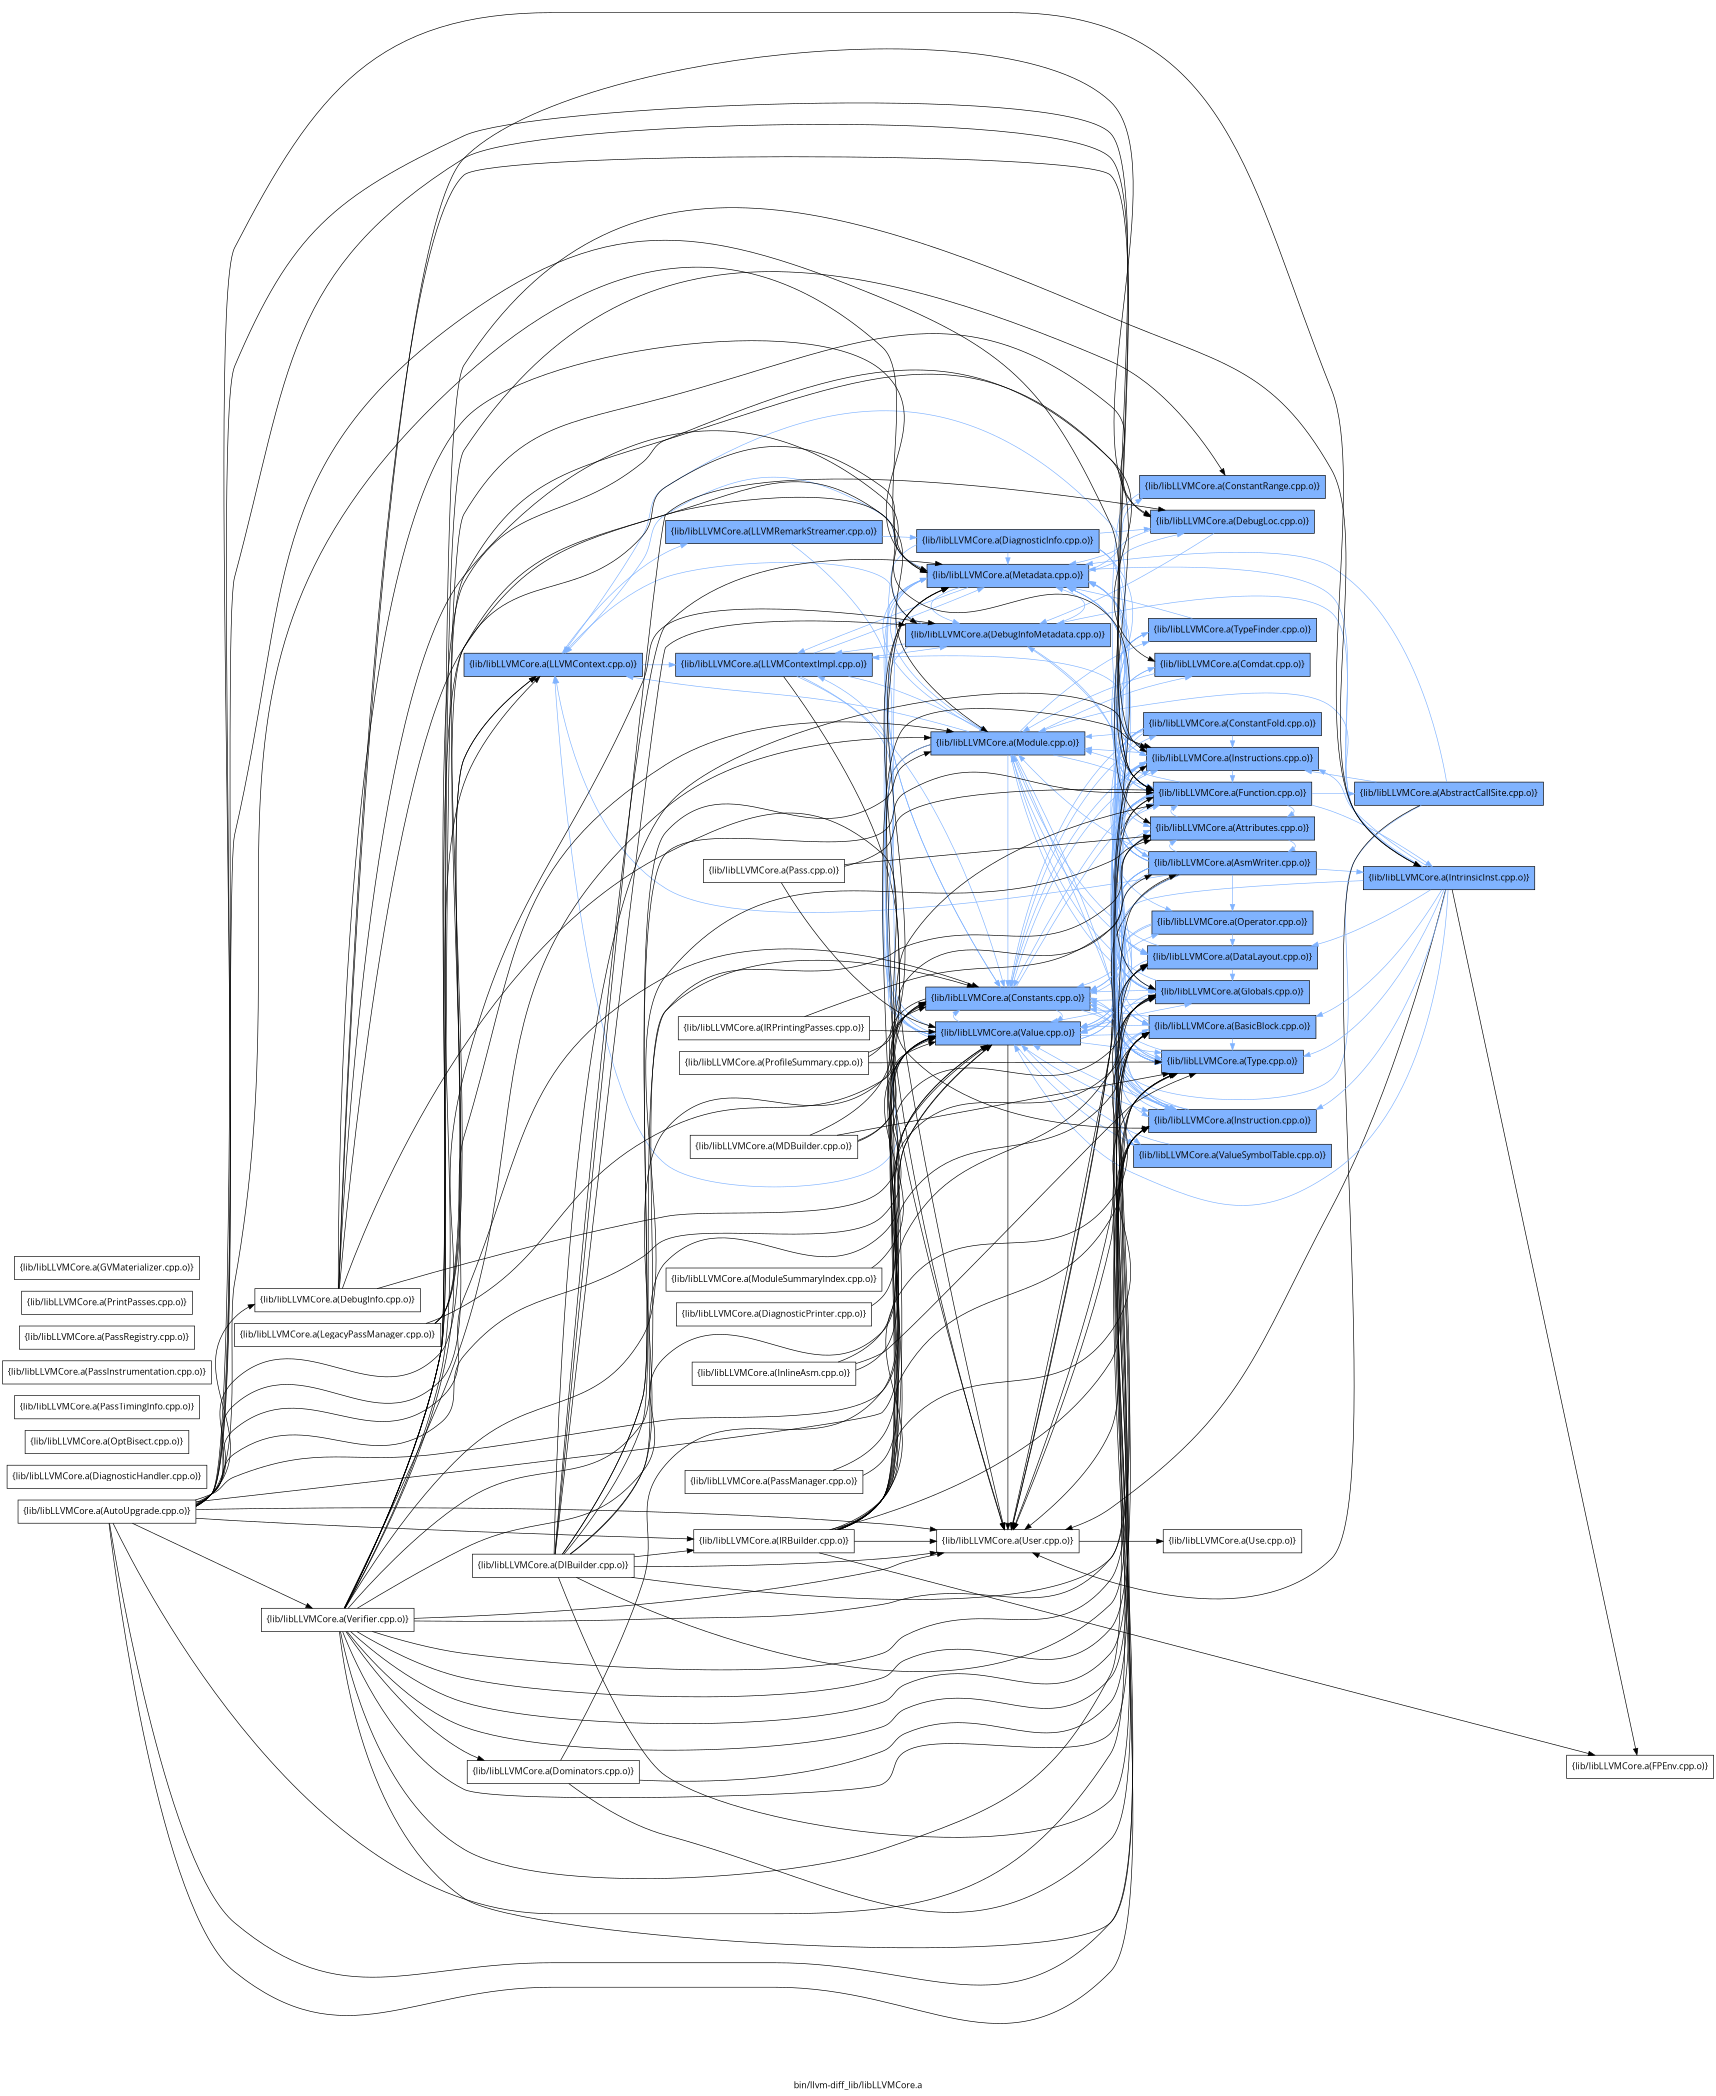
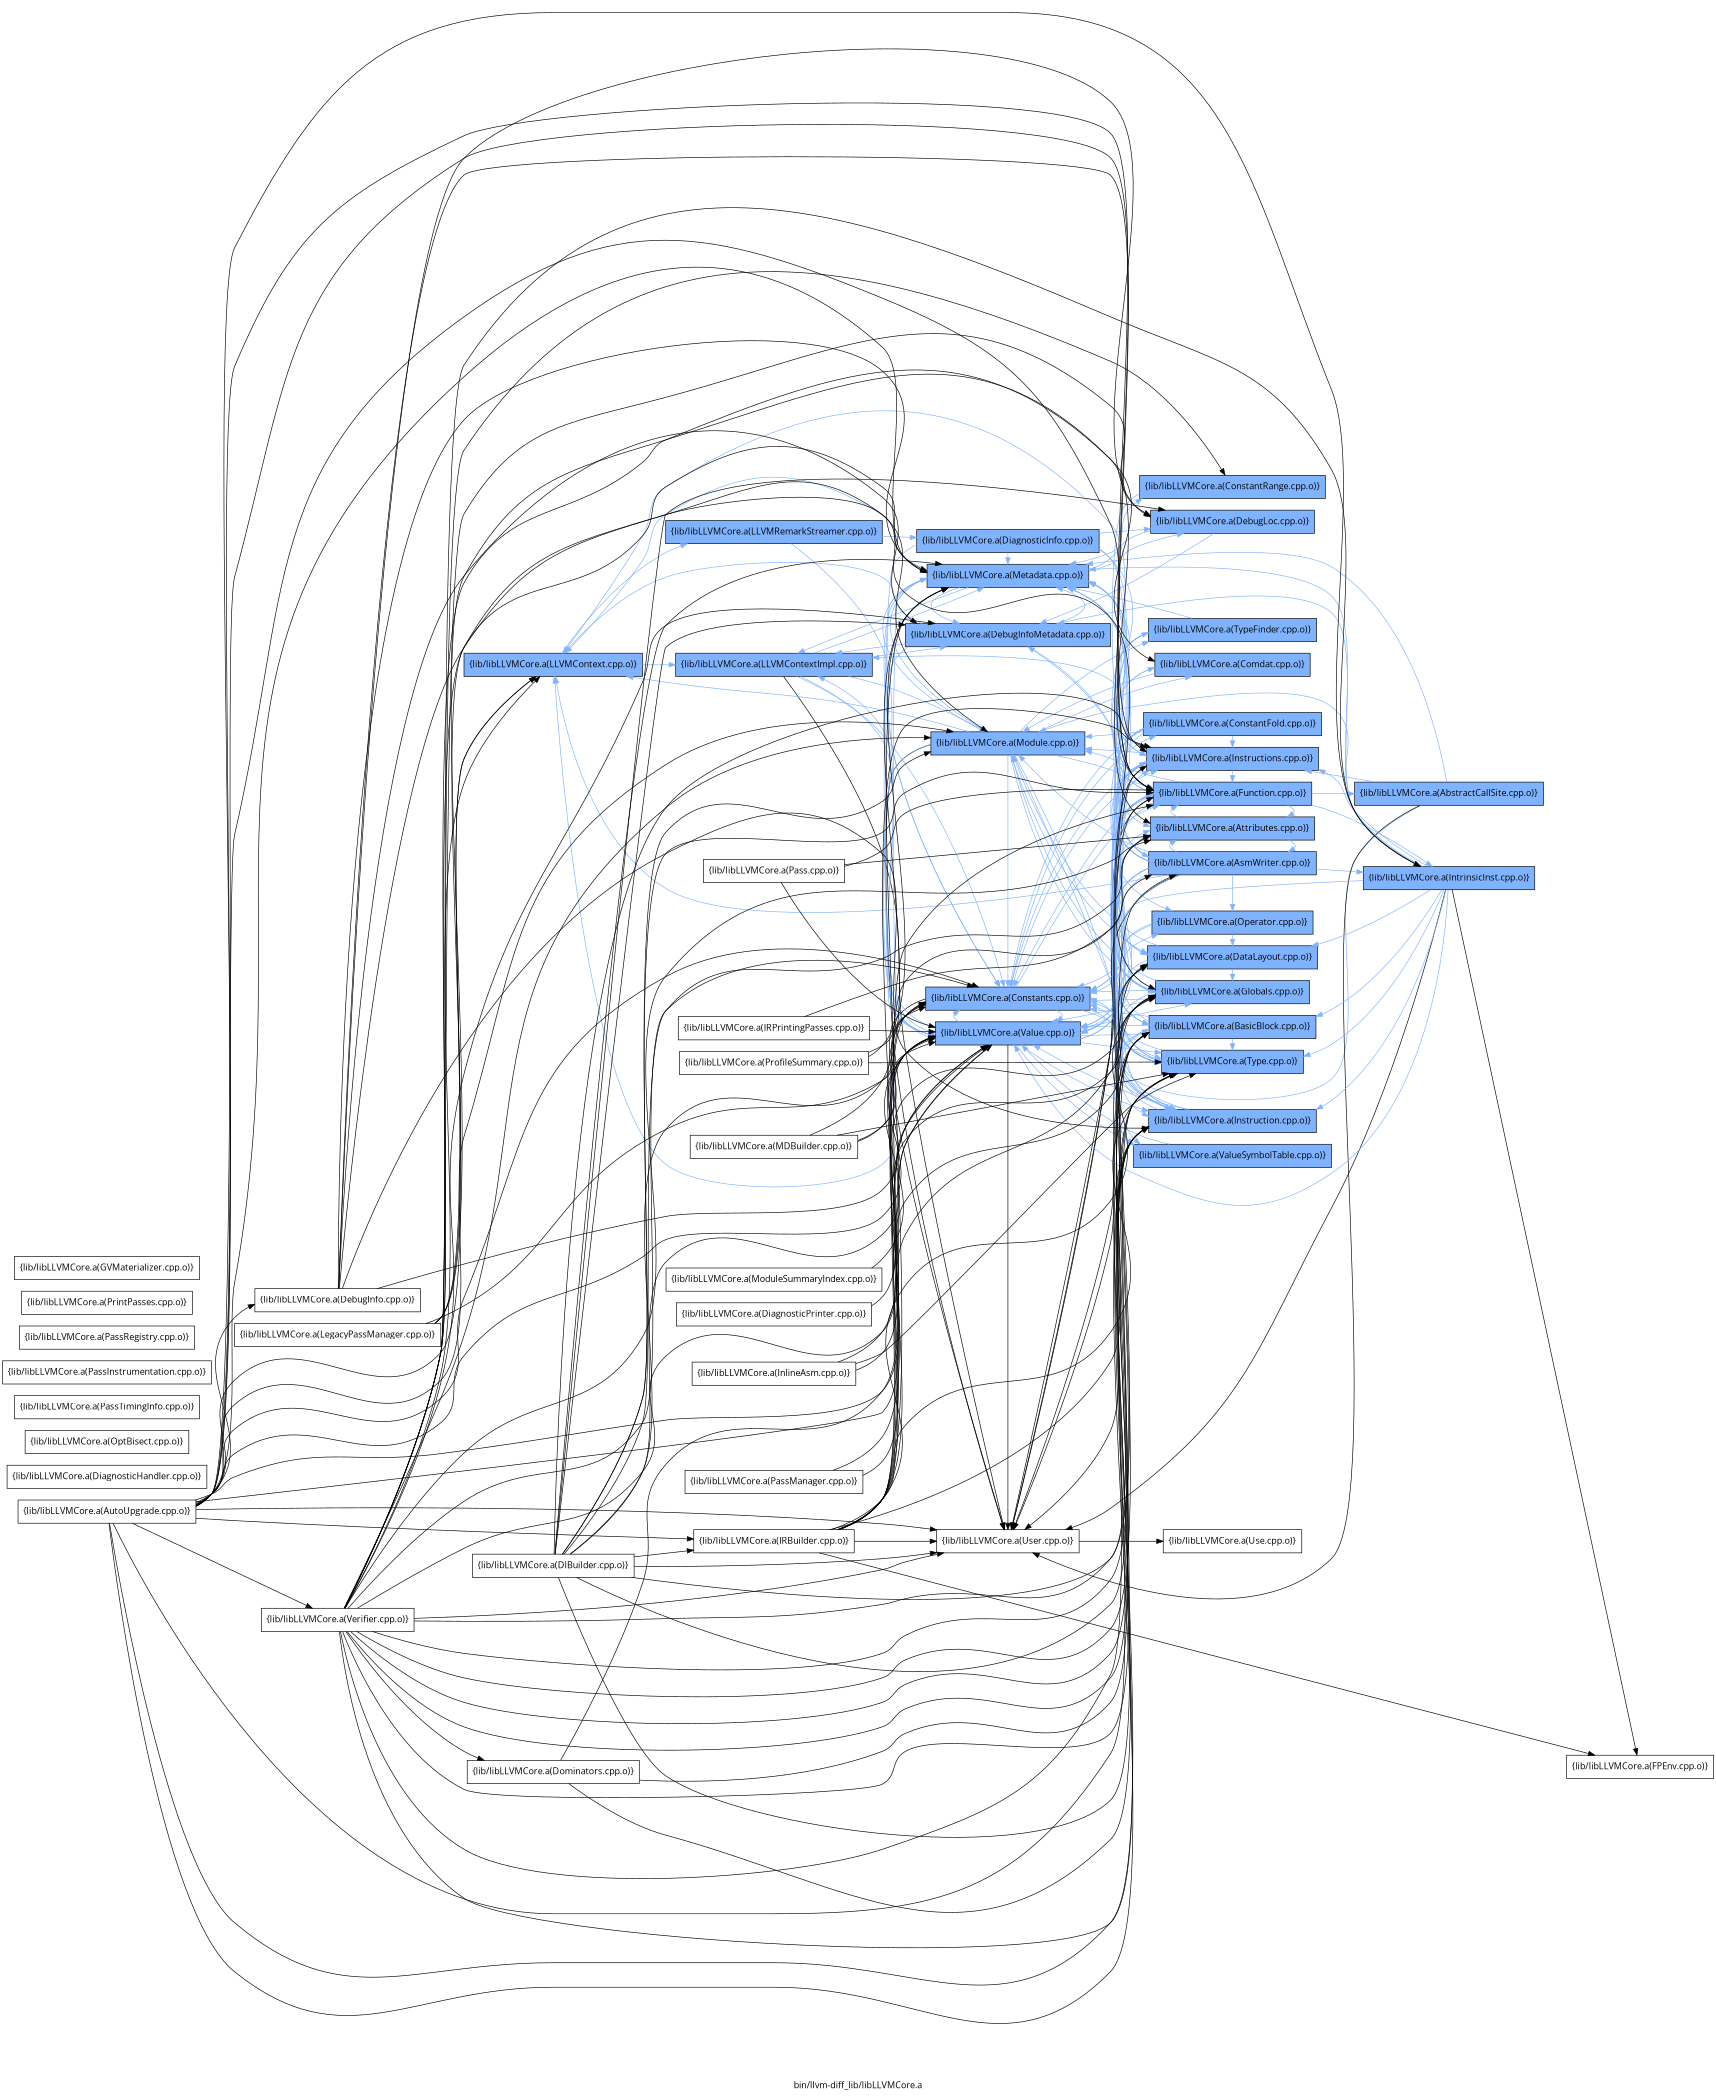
(995, 1300) -> none
